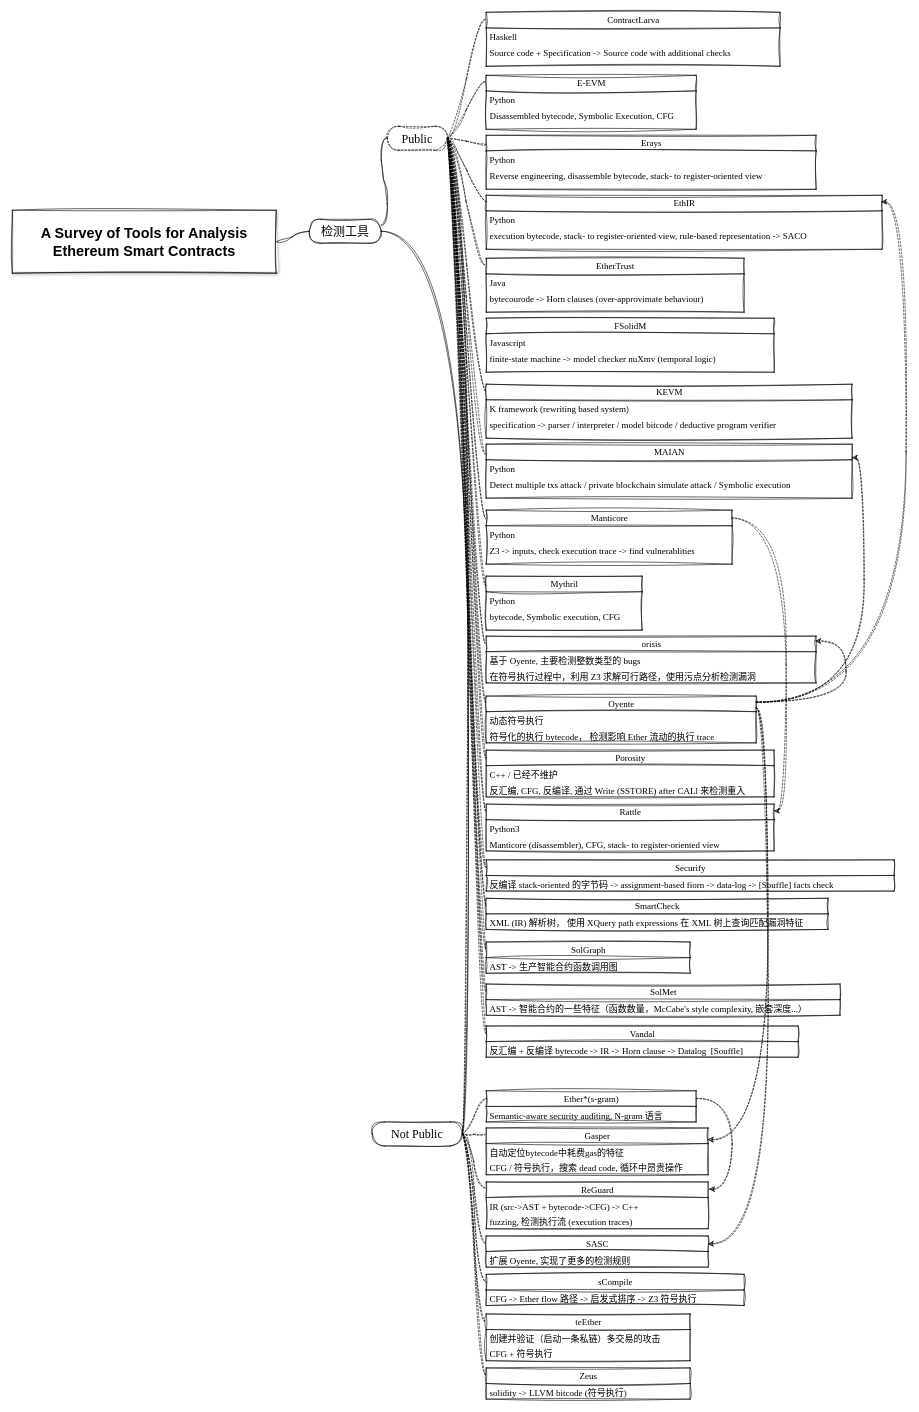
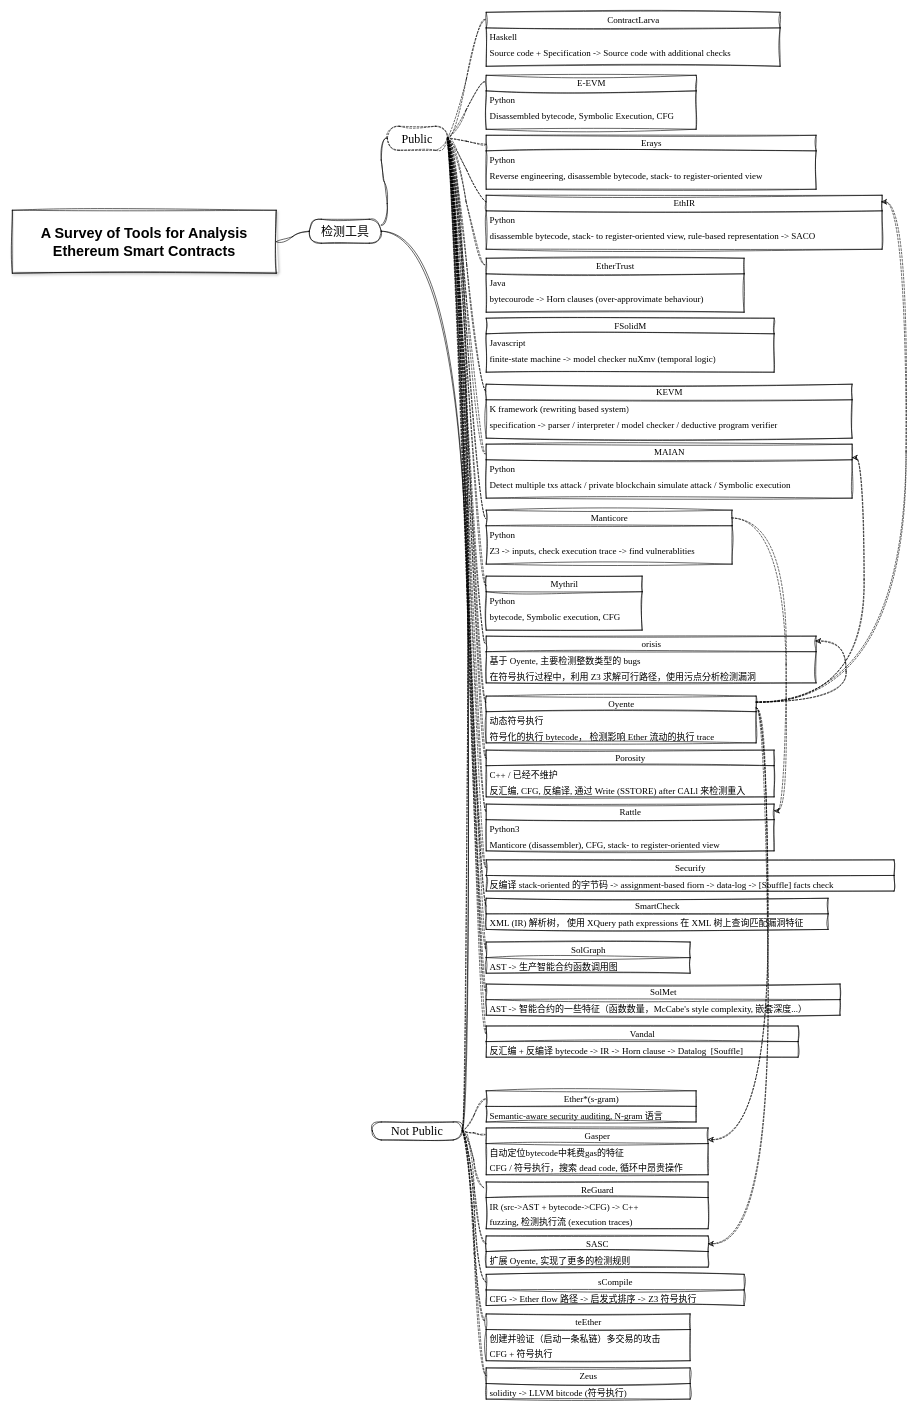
(685, 242) -> (685, 242)
(670, 431) -> (670, 431)
(417, 1134) -> (417, 1131)
(732, 1139) -> none
